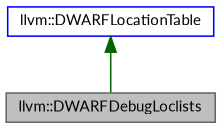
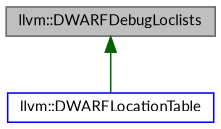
(111, 73) -> (111, 73)
